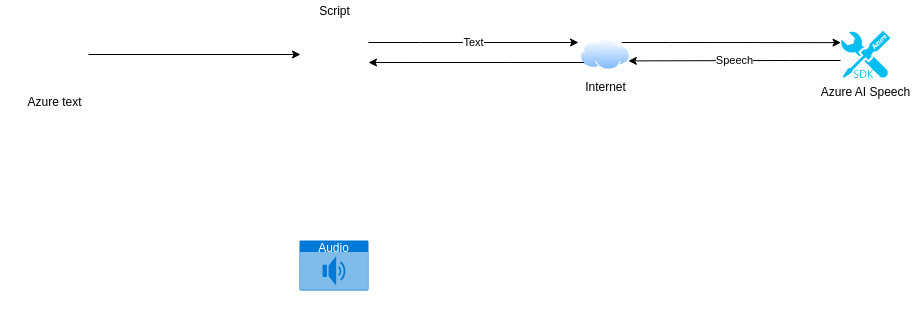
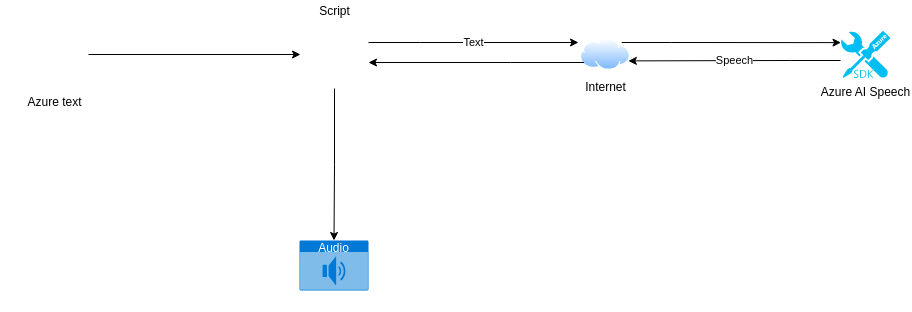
none -> (335, 161)
